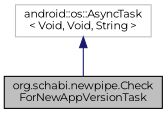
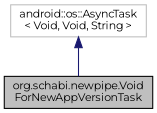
(83, 92) -> (79, 92)
